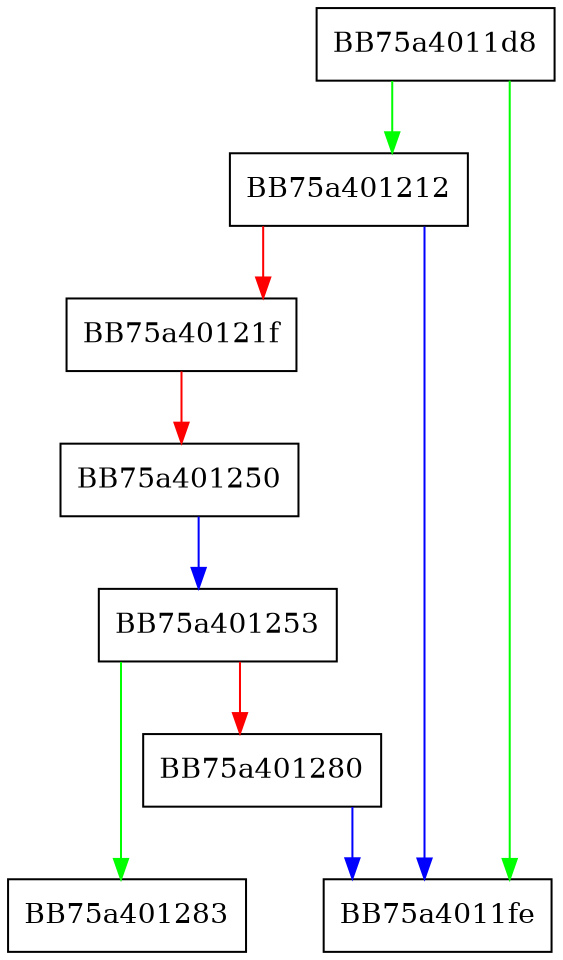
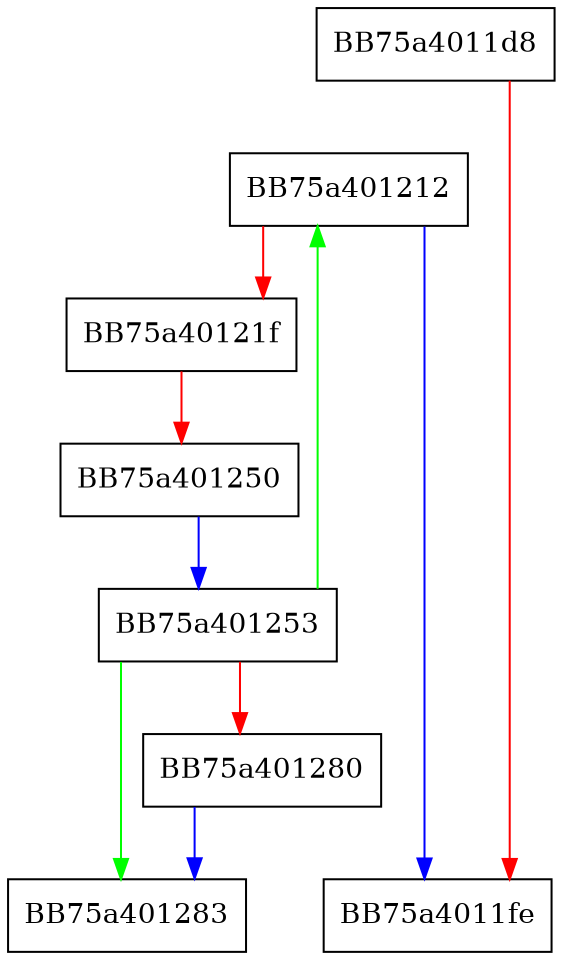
(392, 107) -> (318, 418)
(510, 470) -> (510, 470)
(352, 833) -> (195, 833)
